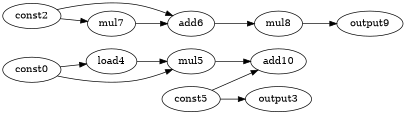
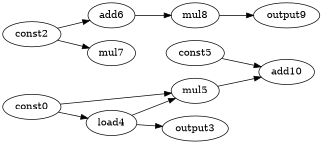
(148, 24) -> none
(229, 99) -> (146, 125)
